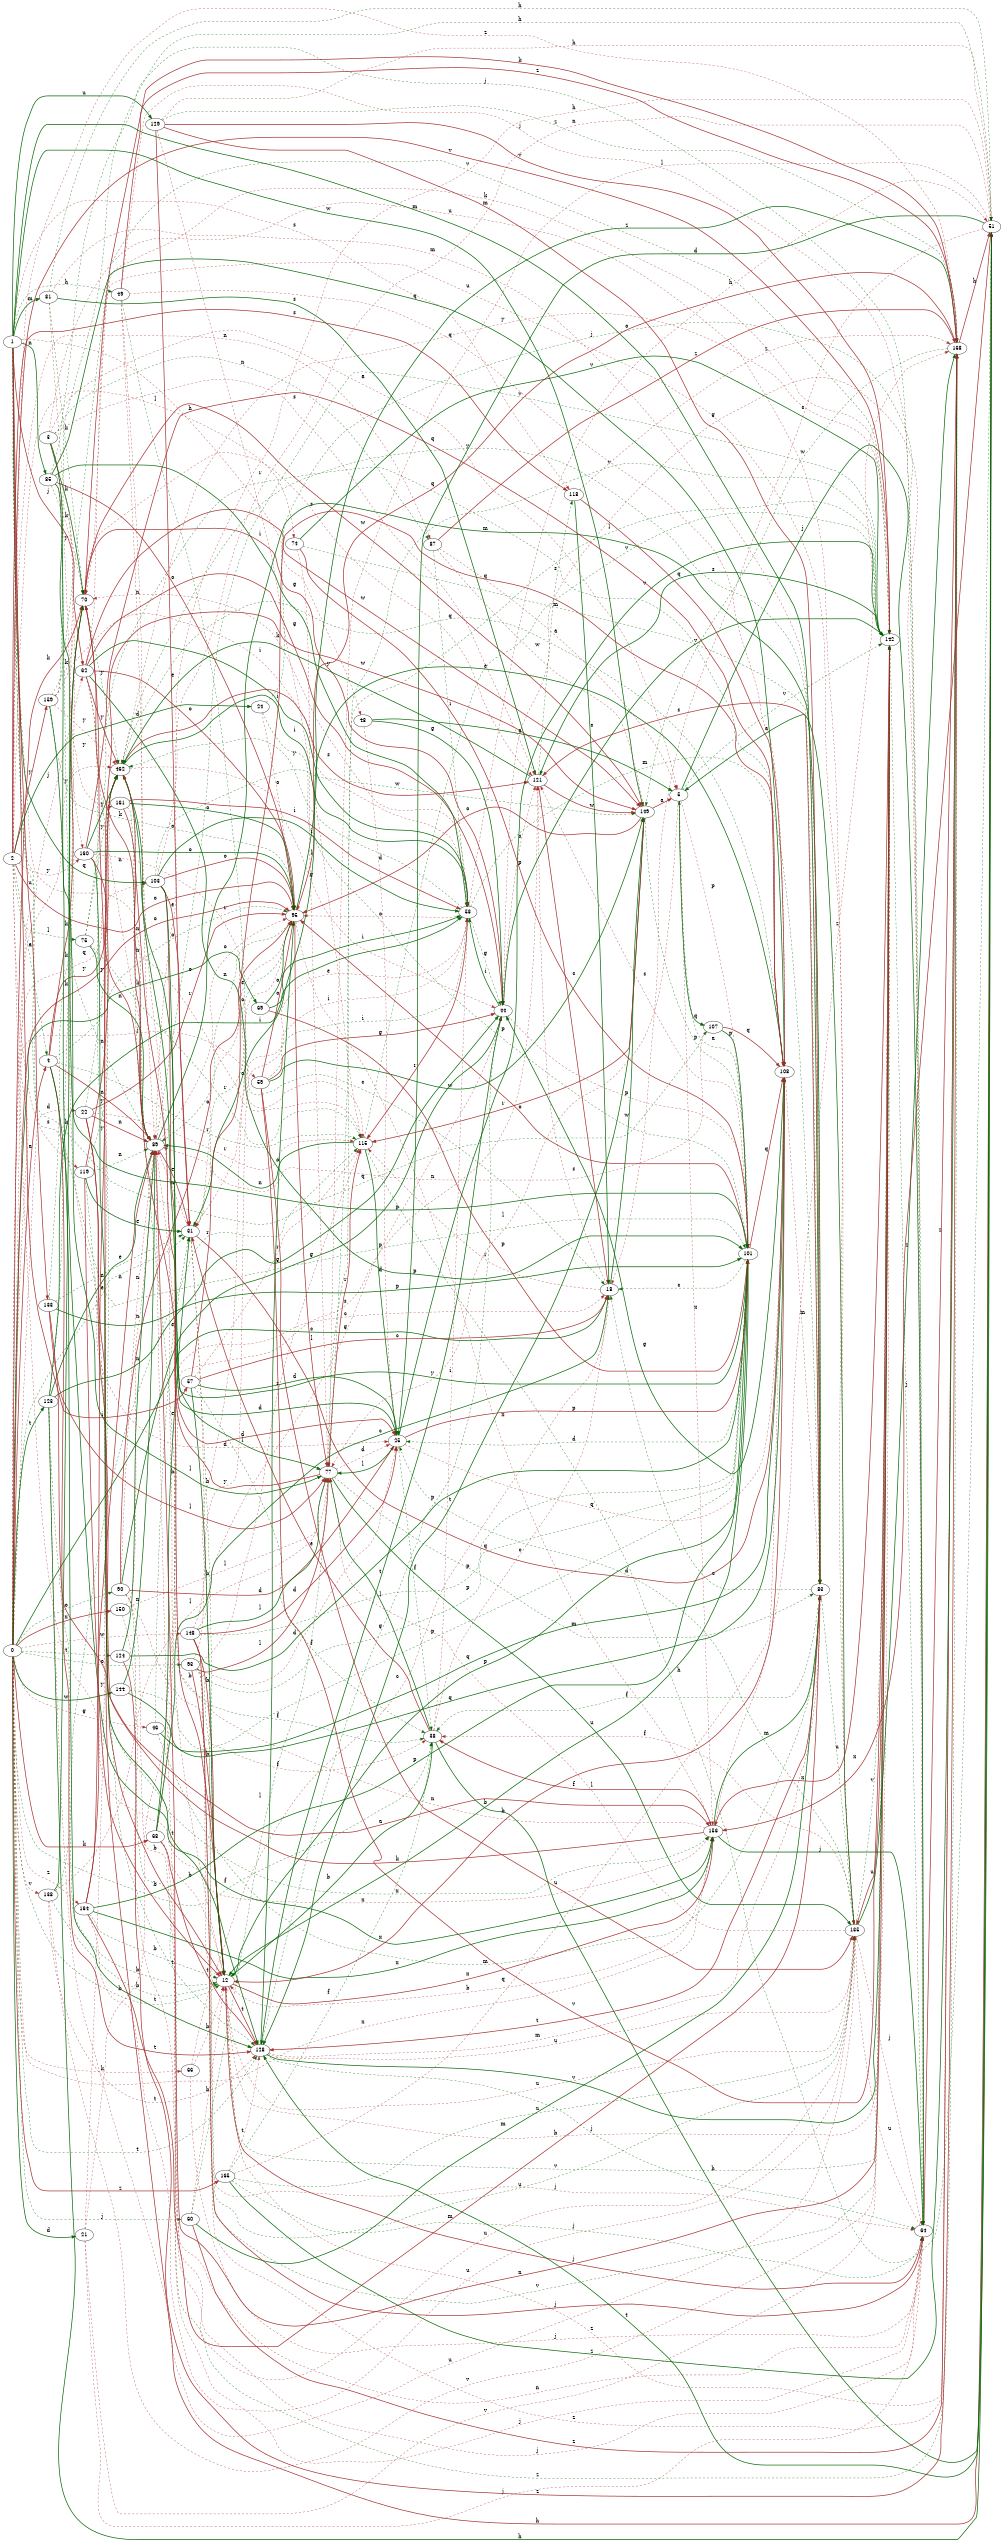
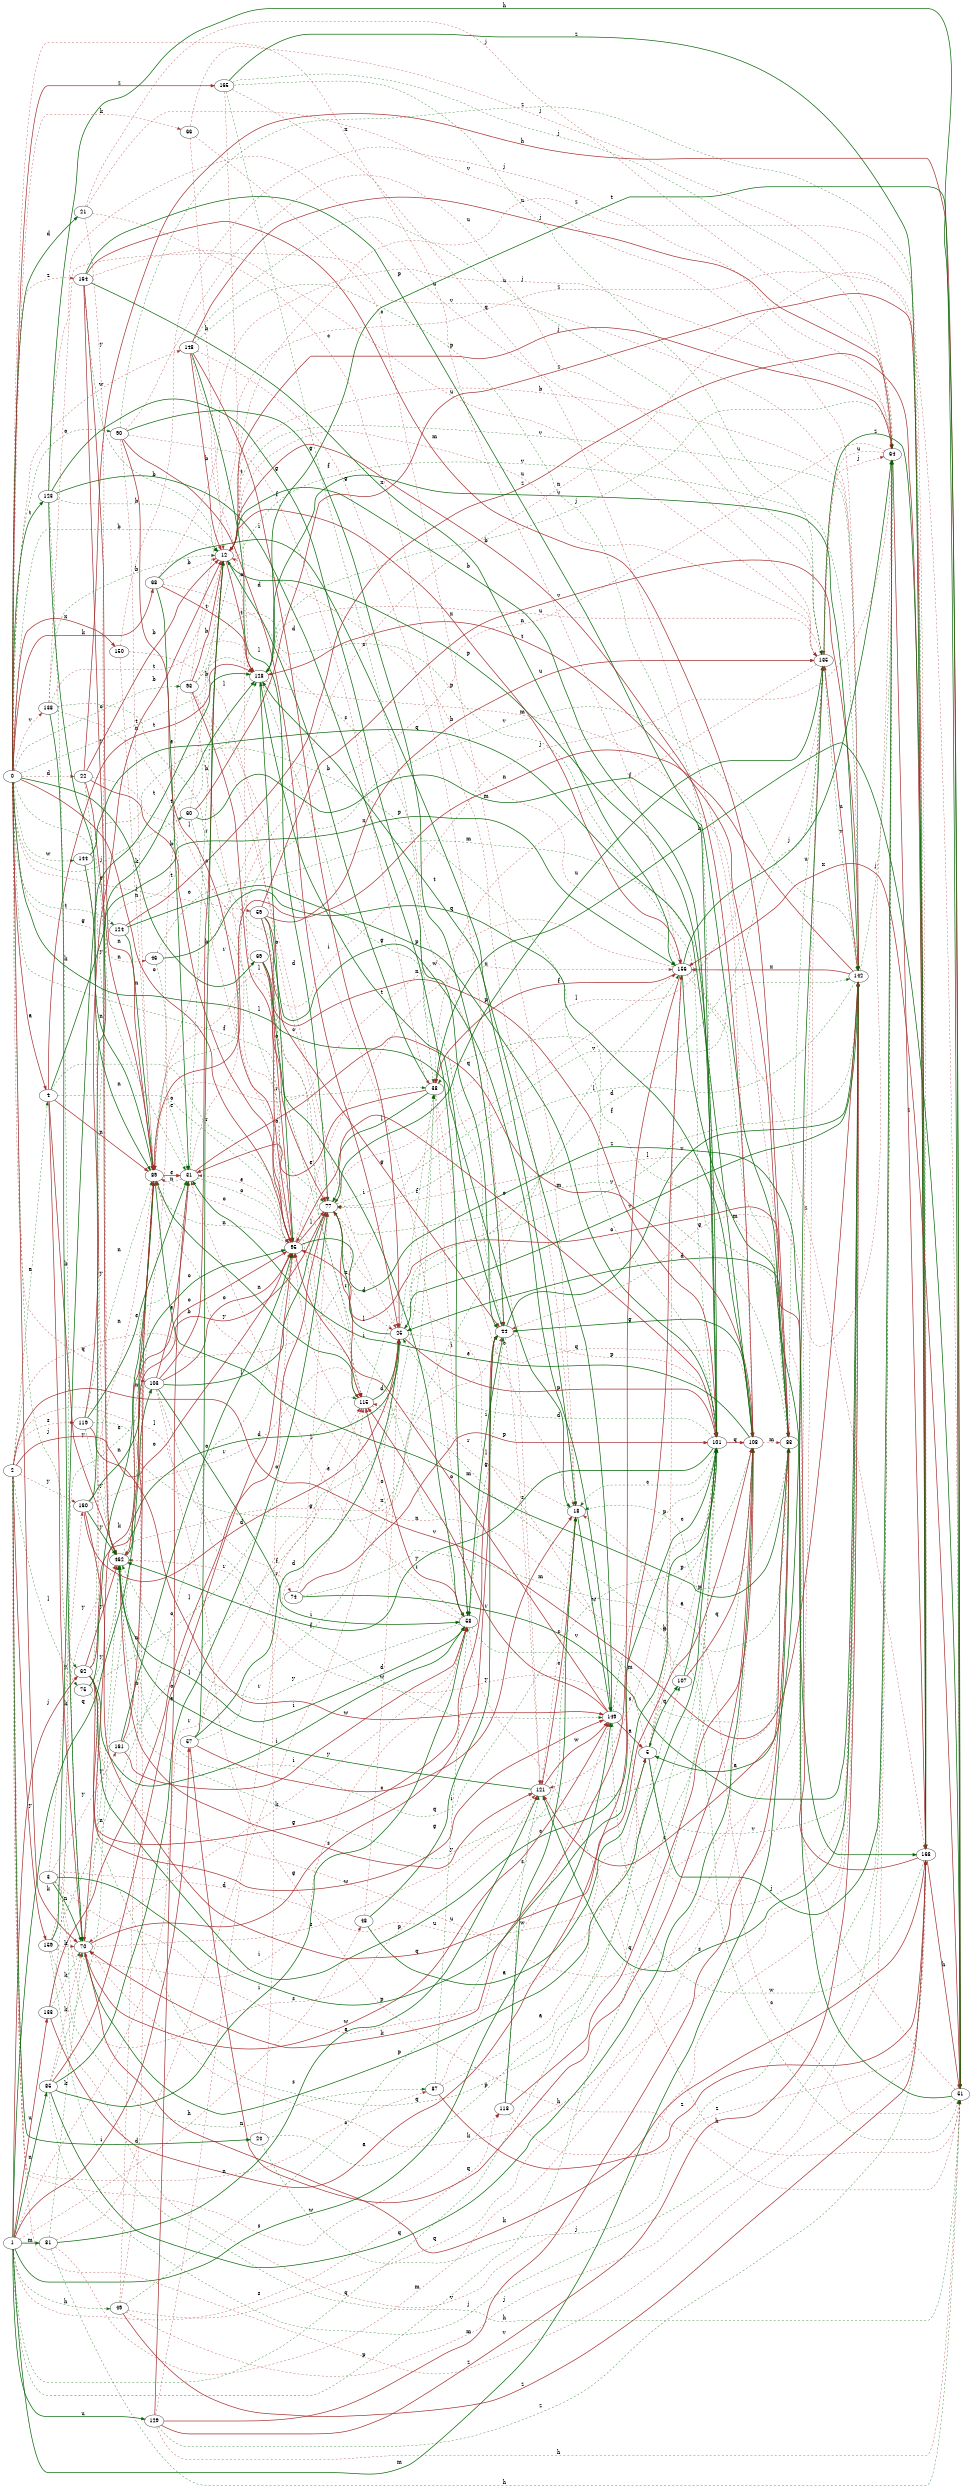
(399, 161) -> (745, 1985)
(69, 330) -> (31, 2177)
(66, 489) -> (66, 1899)
(551, 625) -> (517, 1928)
(283, 966) -> (274, 1100)
(19, 1159) -> (25, 1316)
(15, 1186) -> (101, 1363)
(395, 1290) -> (548, 1986)
(49, 1698) -> (23, 838)
